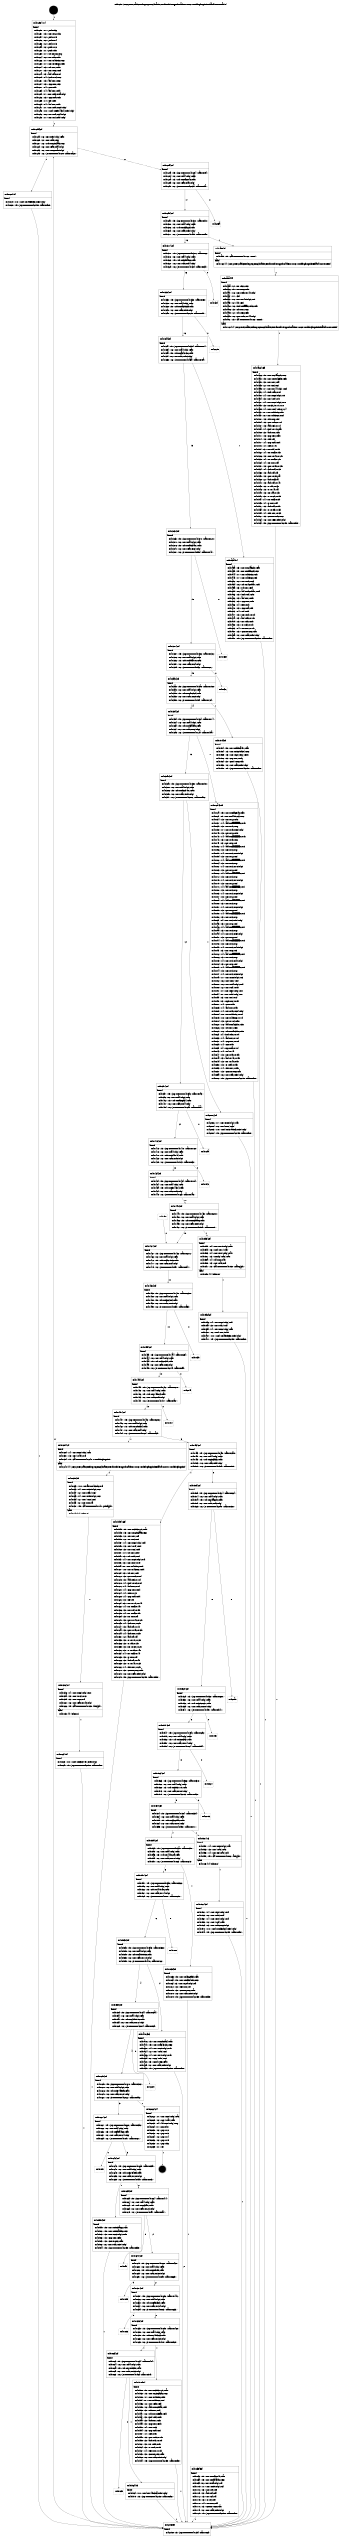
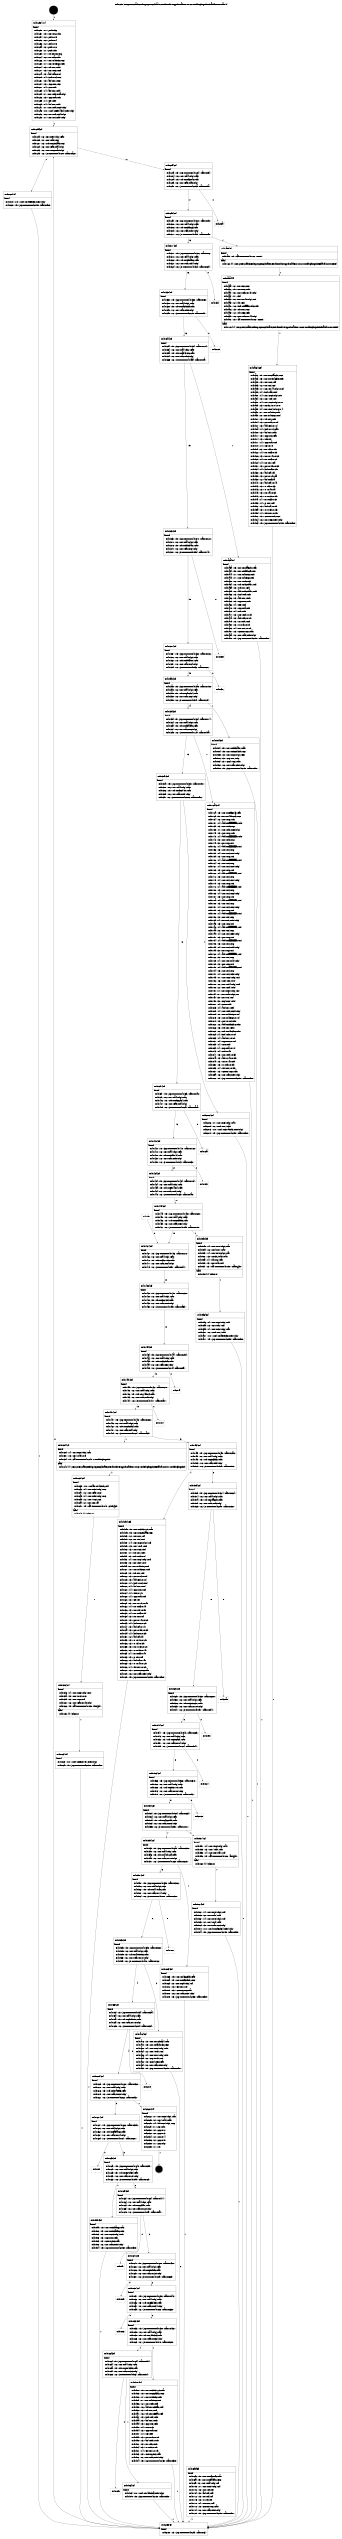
(195, 1358) -> none
